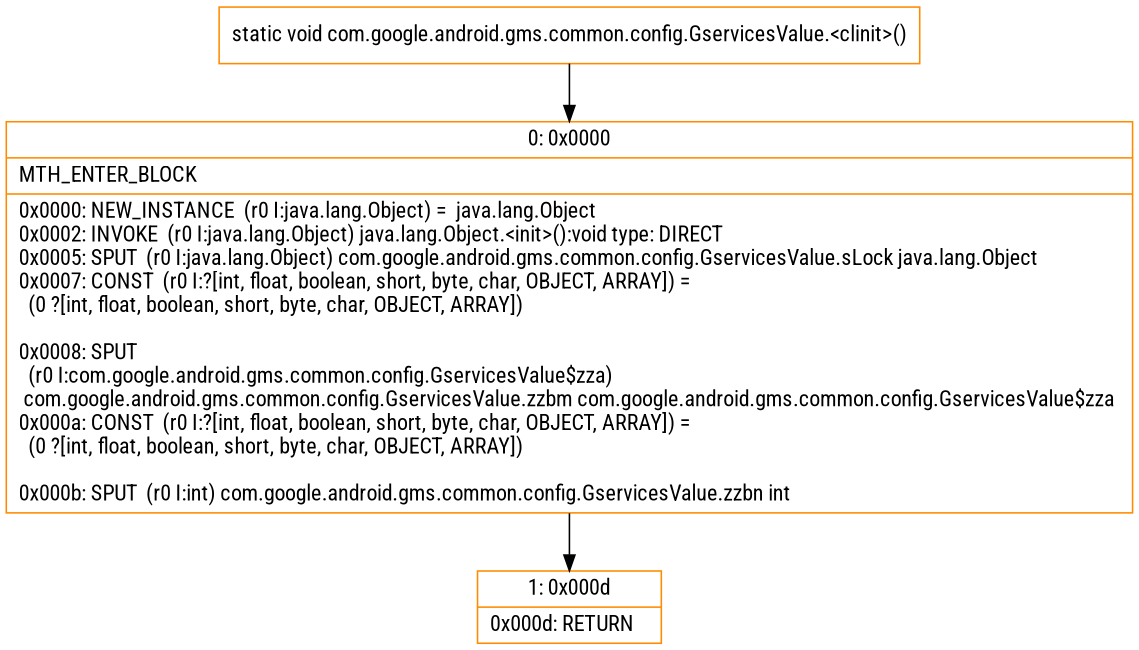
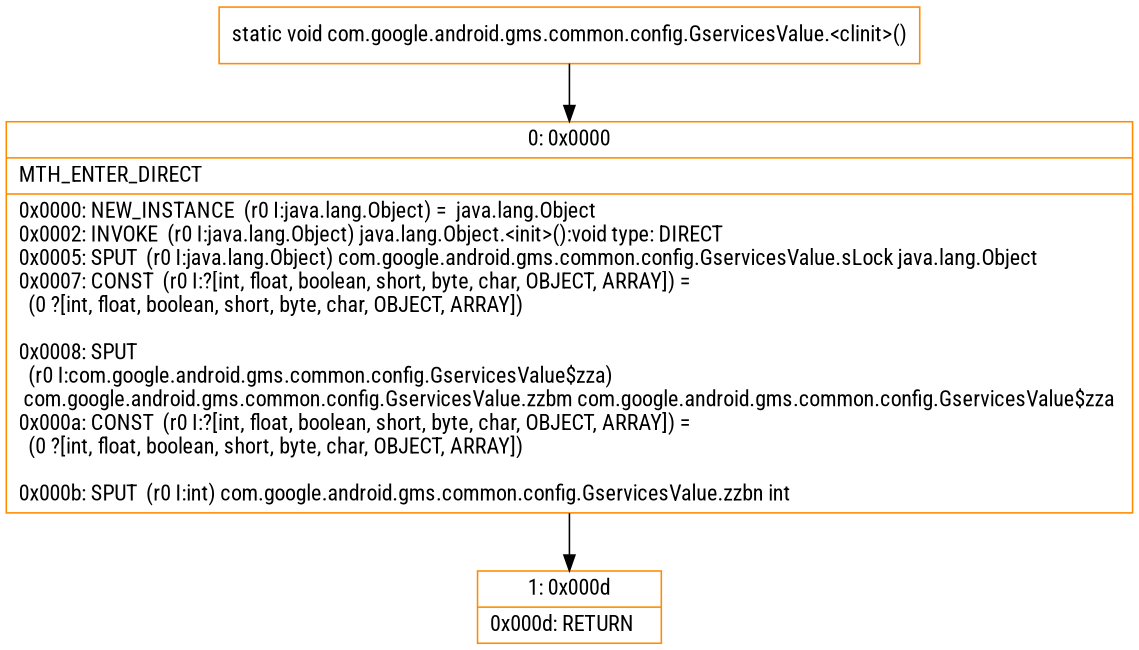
(108, 175) -> (112, 175)
